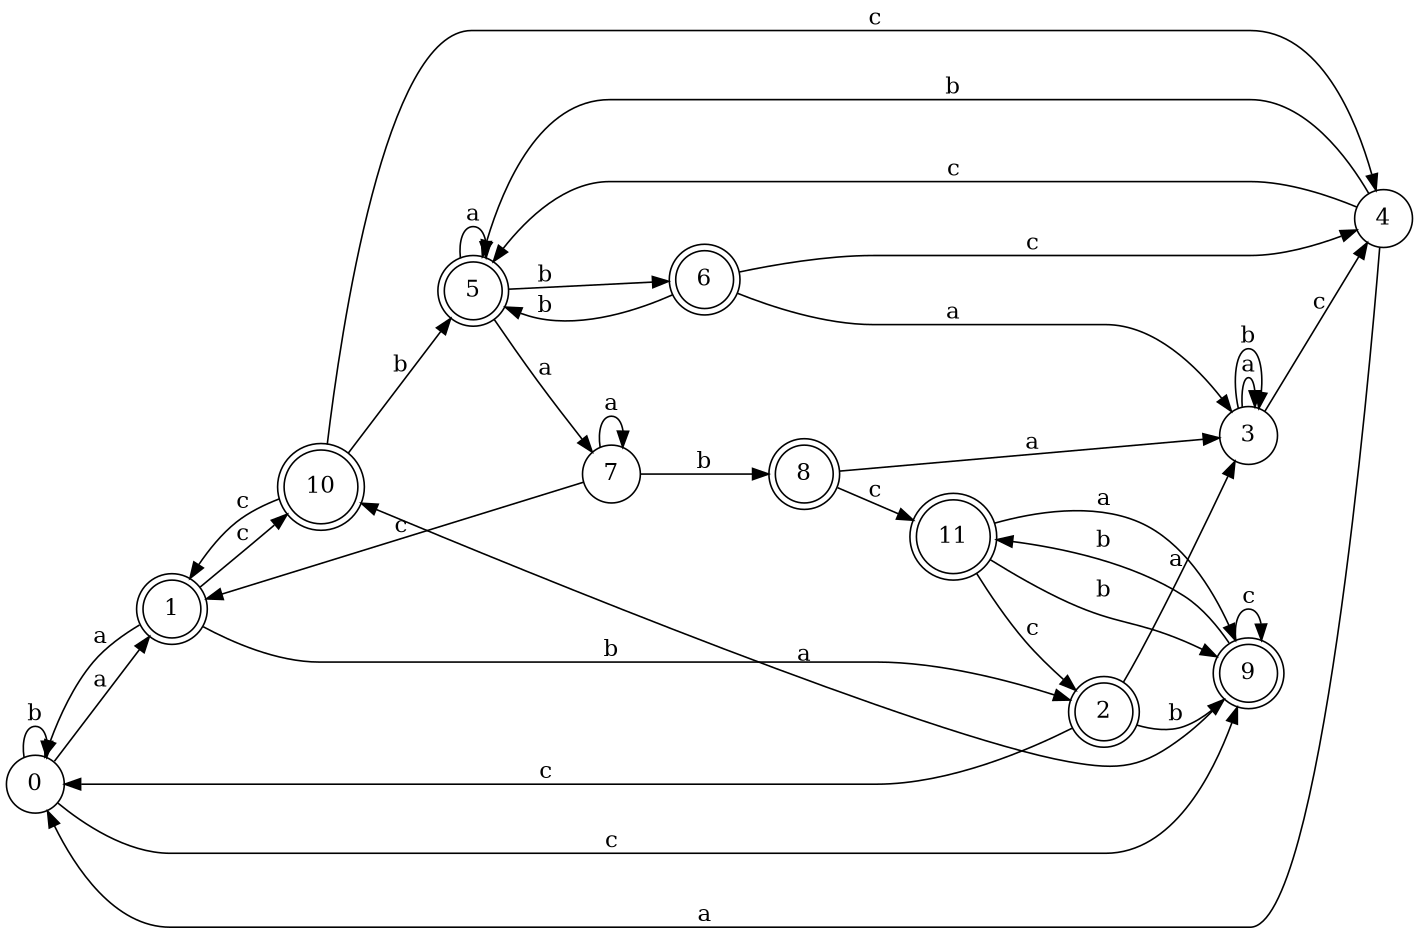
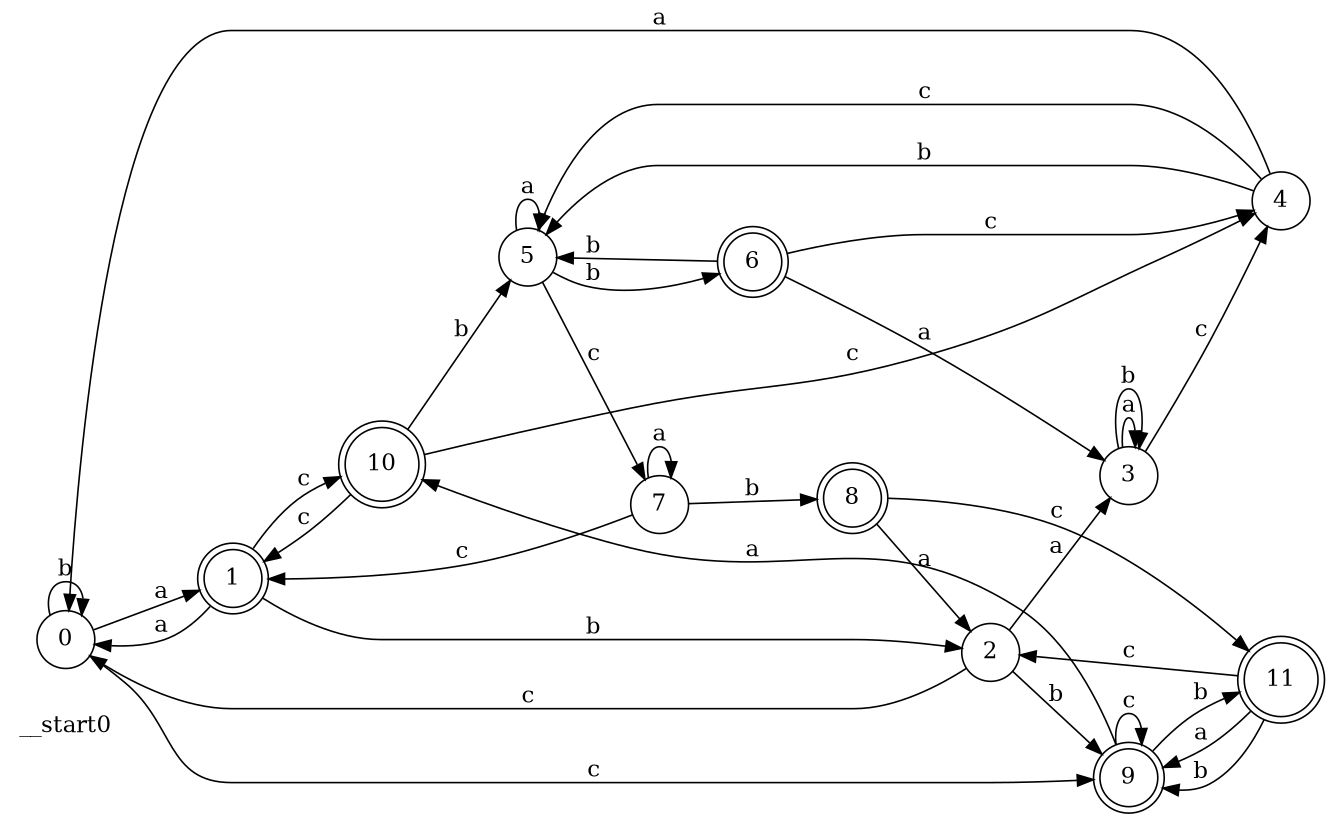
(473, 291) -> (528, 257)
(546, 369) -> (594, 354)
(1022, 455) -> (923, 576)
(1104, 712) -> (991, 652)
none -> (66, 726)
